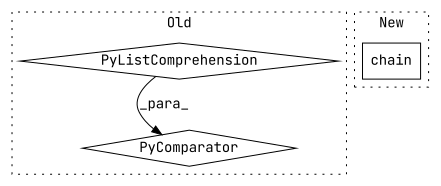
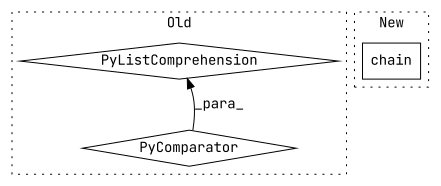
(137, 102) -> (194, 109)
